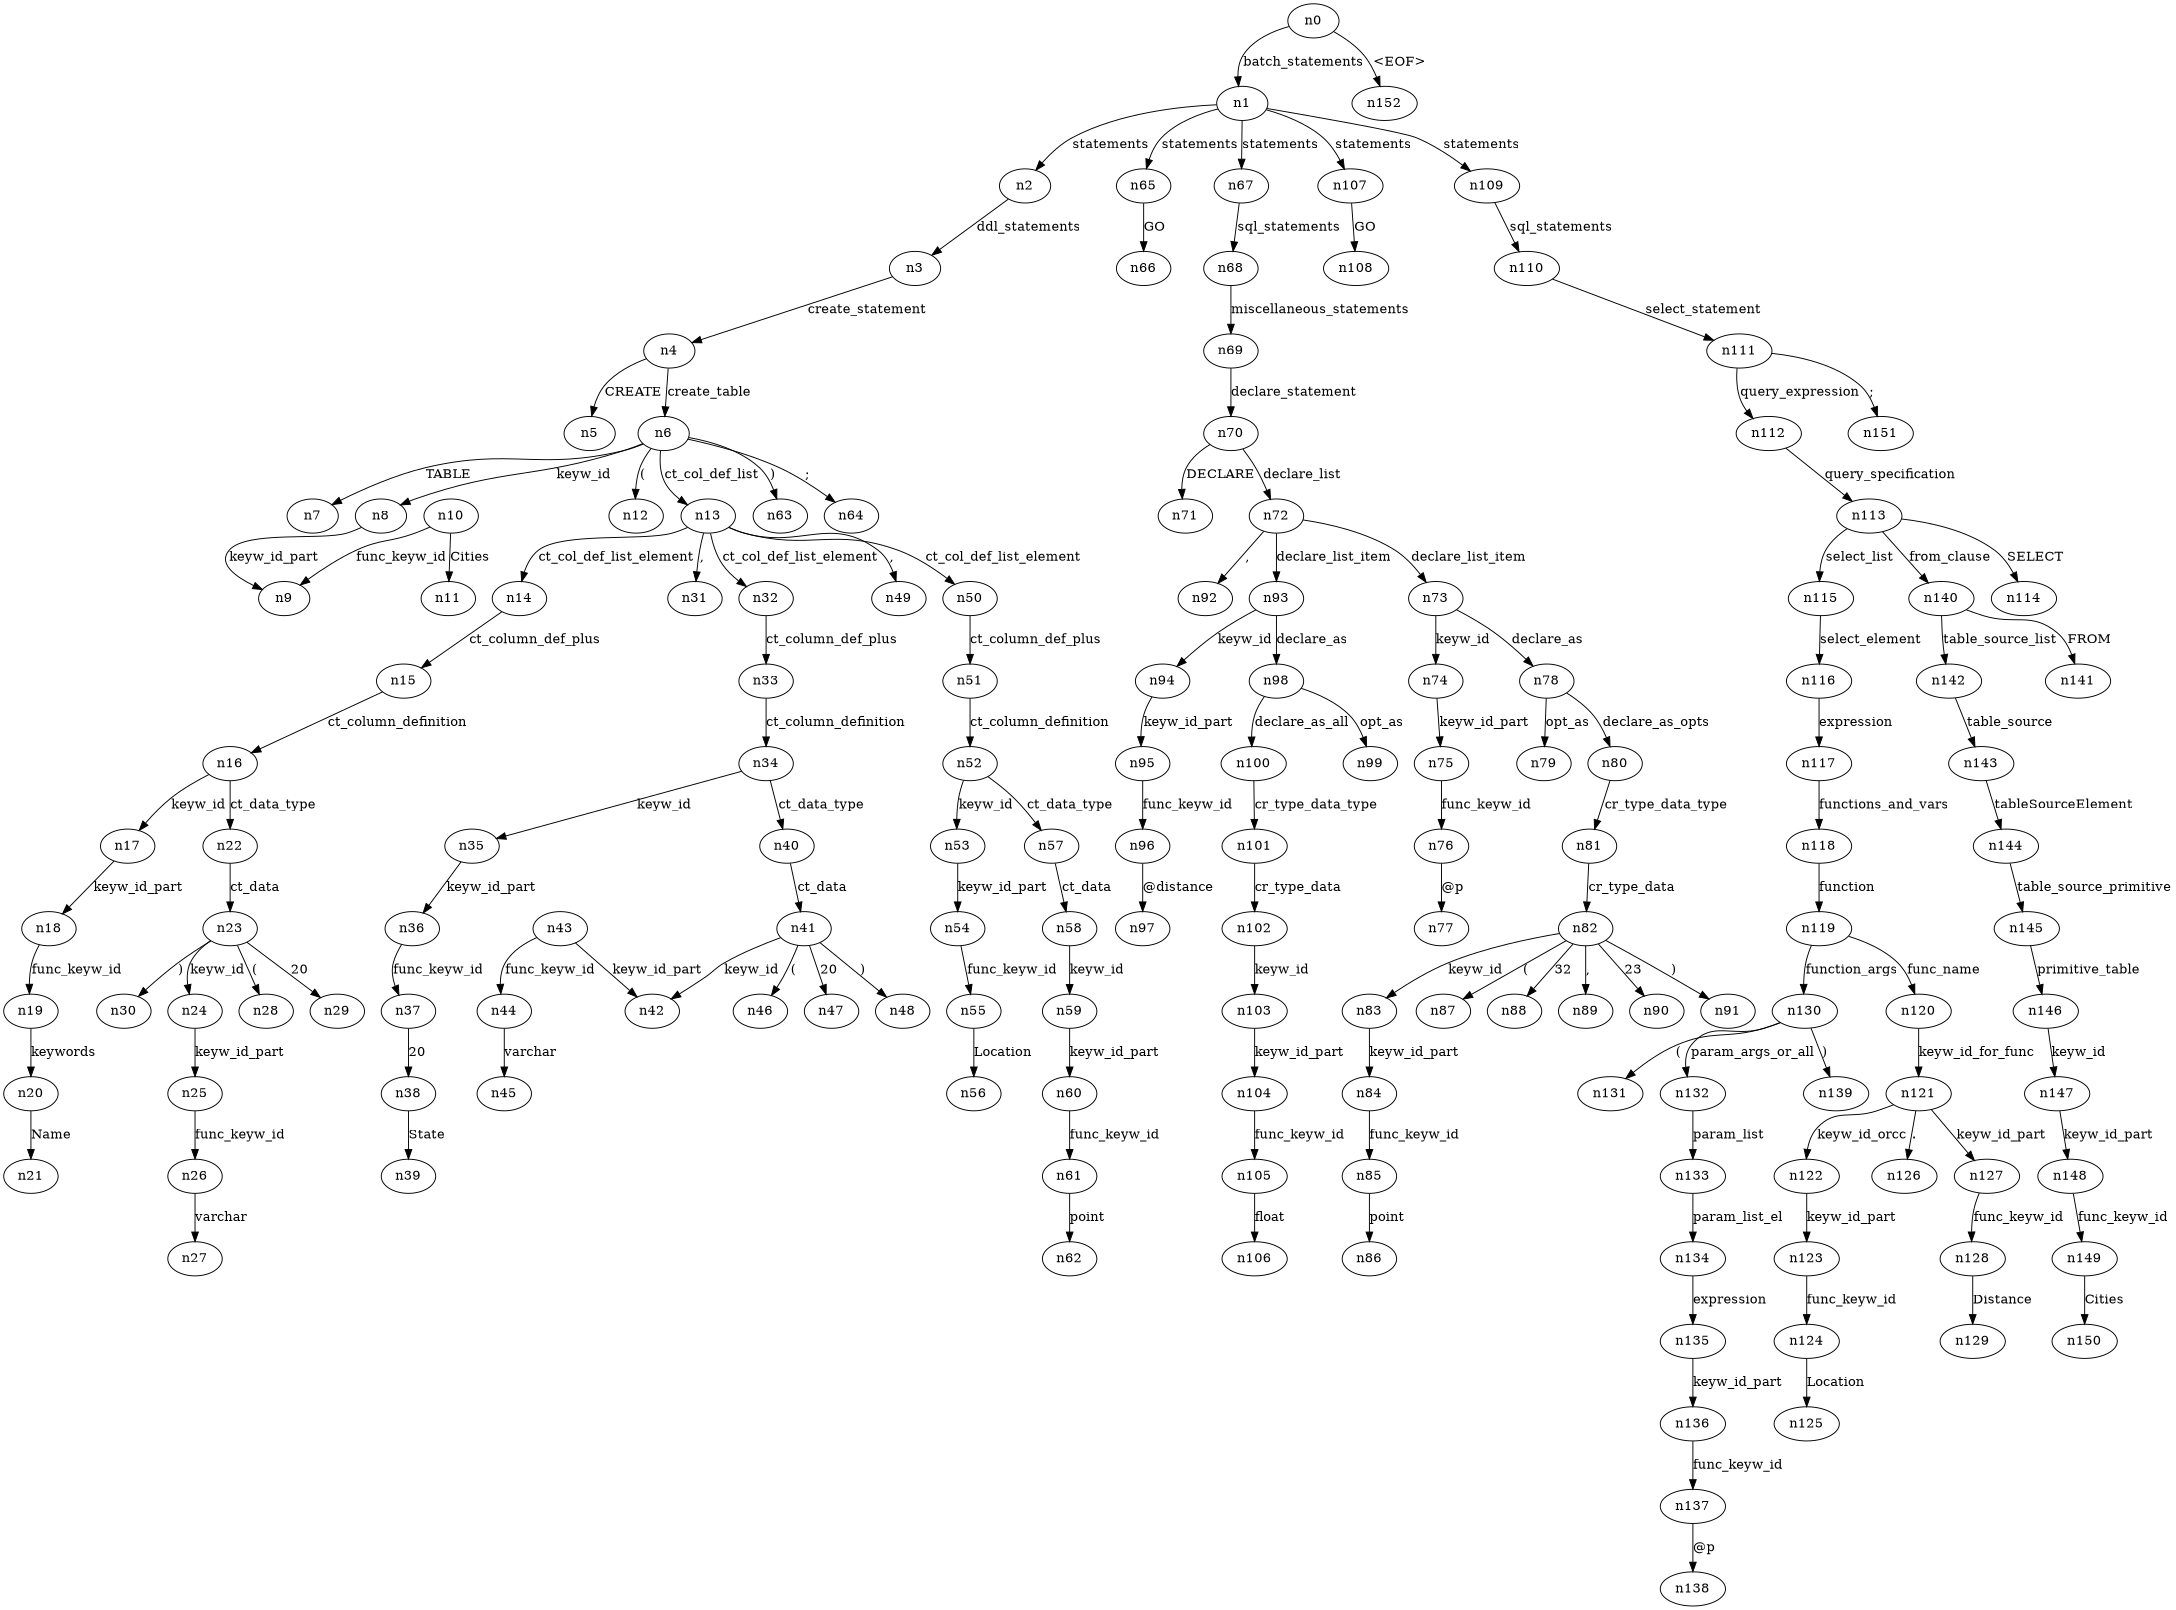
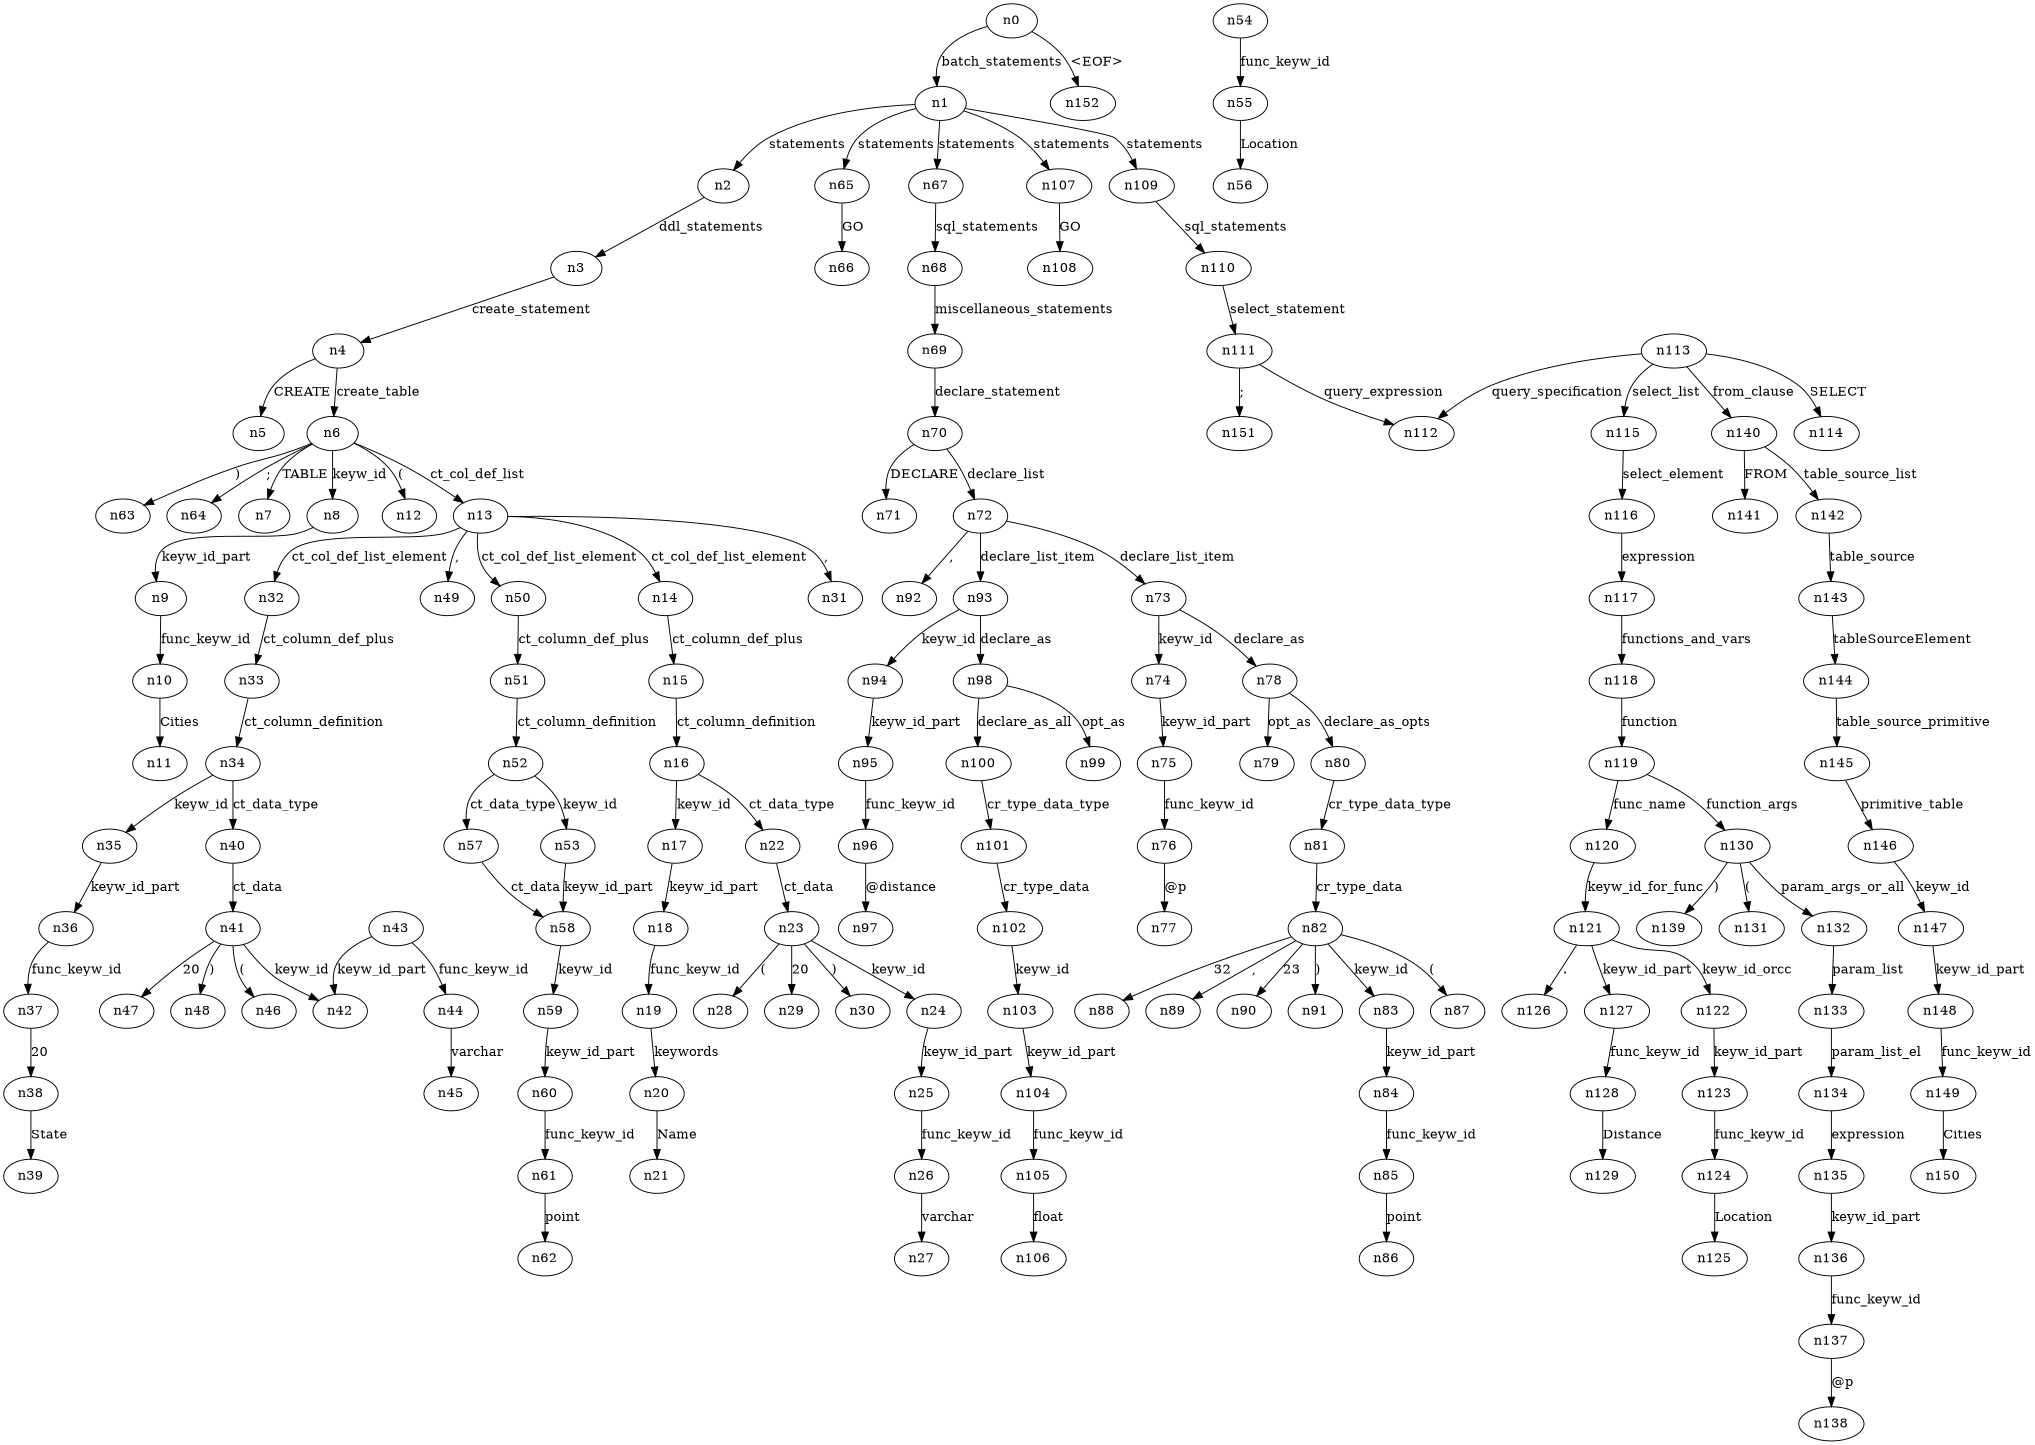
(1815, 472) -> (1539, 370)
(366, 546) -> (160, 635)
(958, 883) -> (564, 883)
